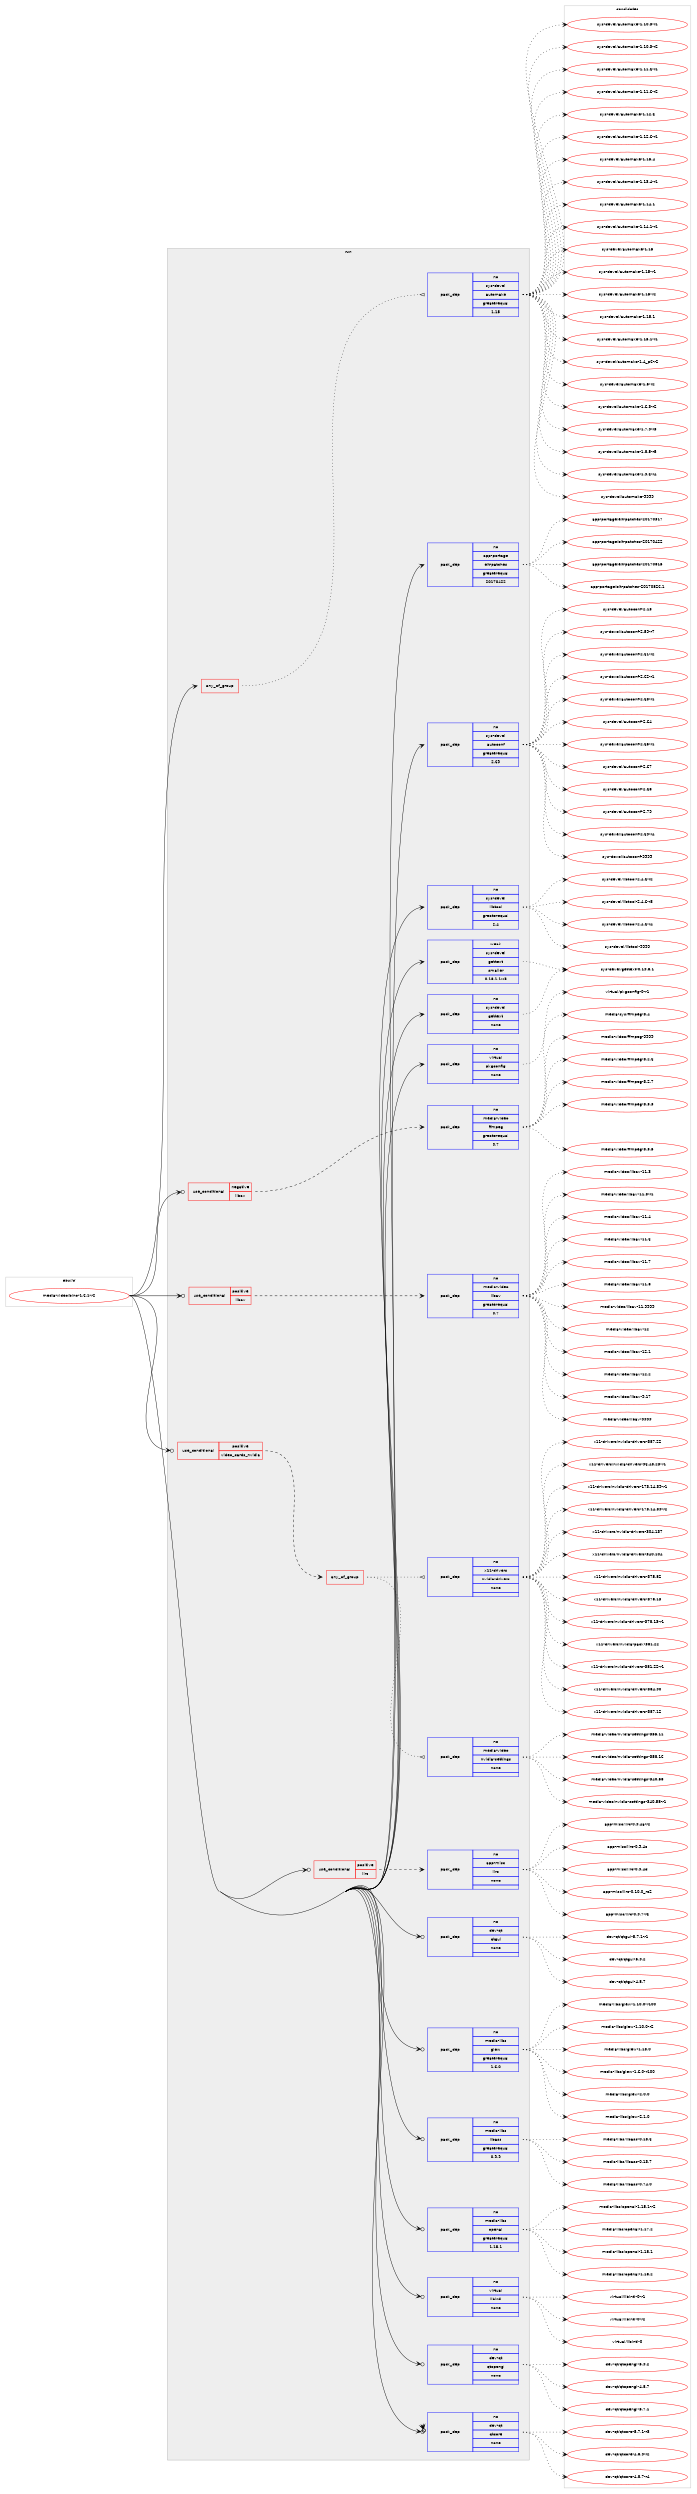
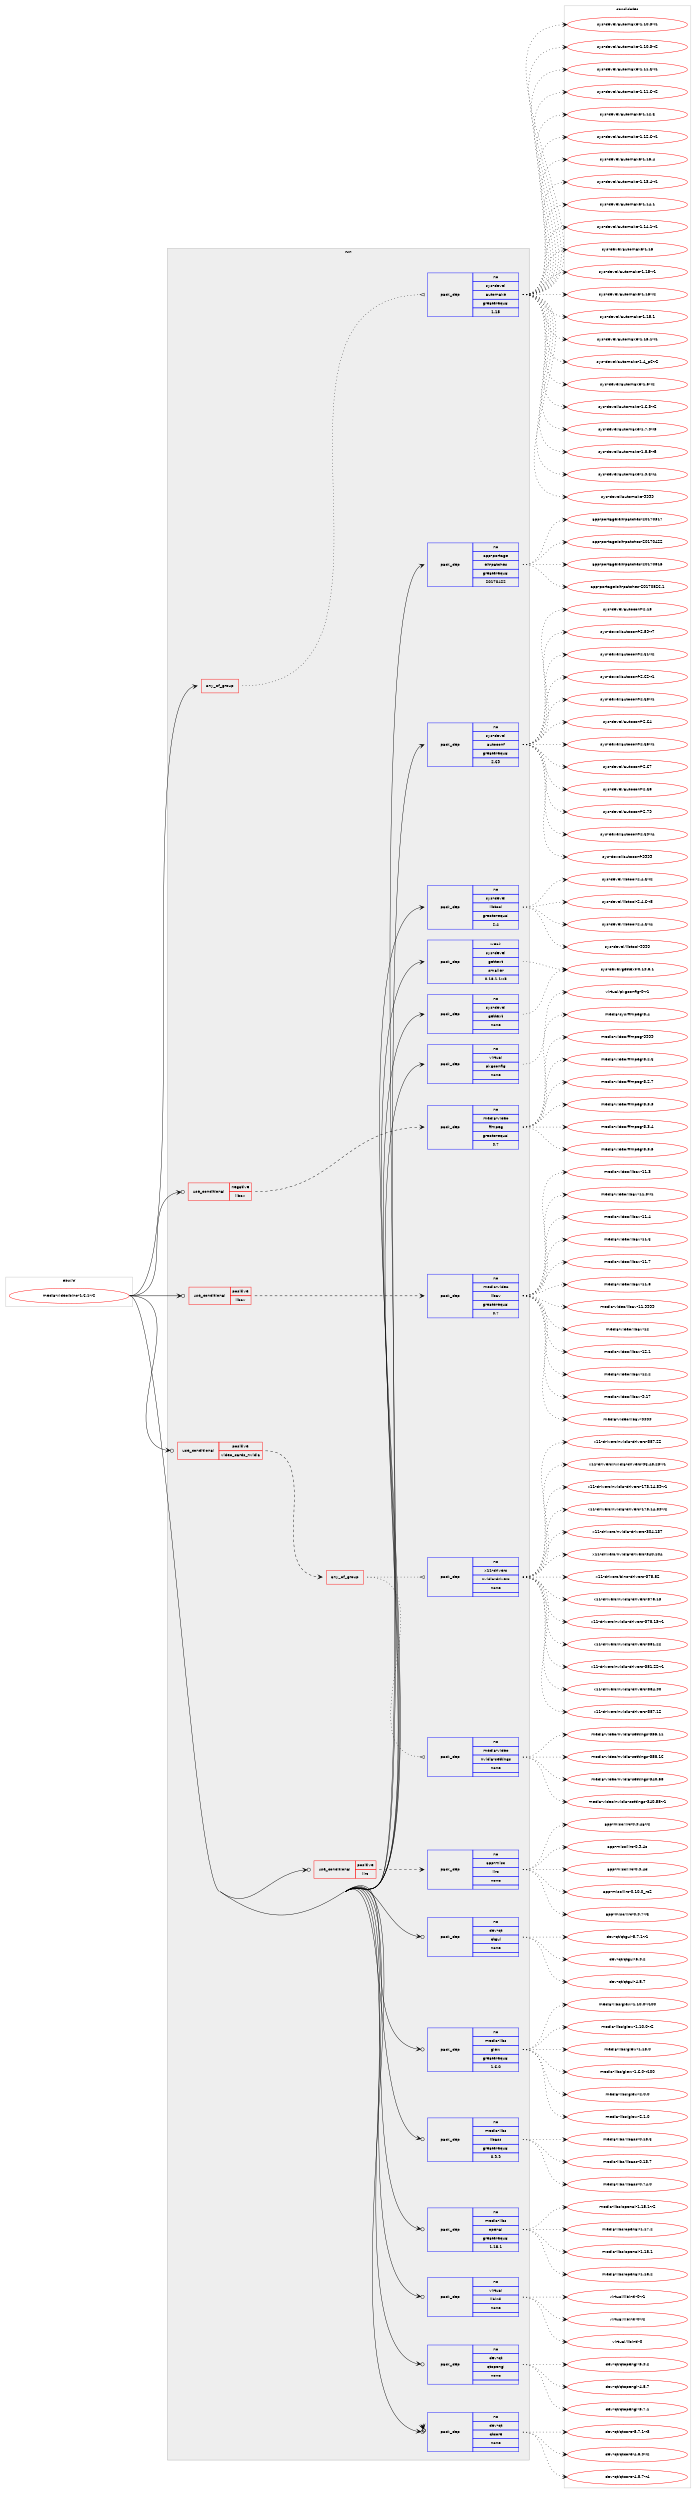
none -> (628, 1127)
(628, 1577) -> (628, 1577)
(628, 1645) -> (628, 1645)
